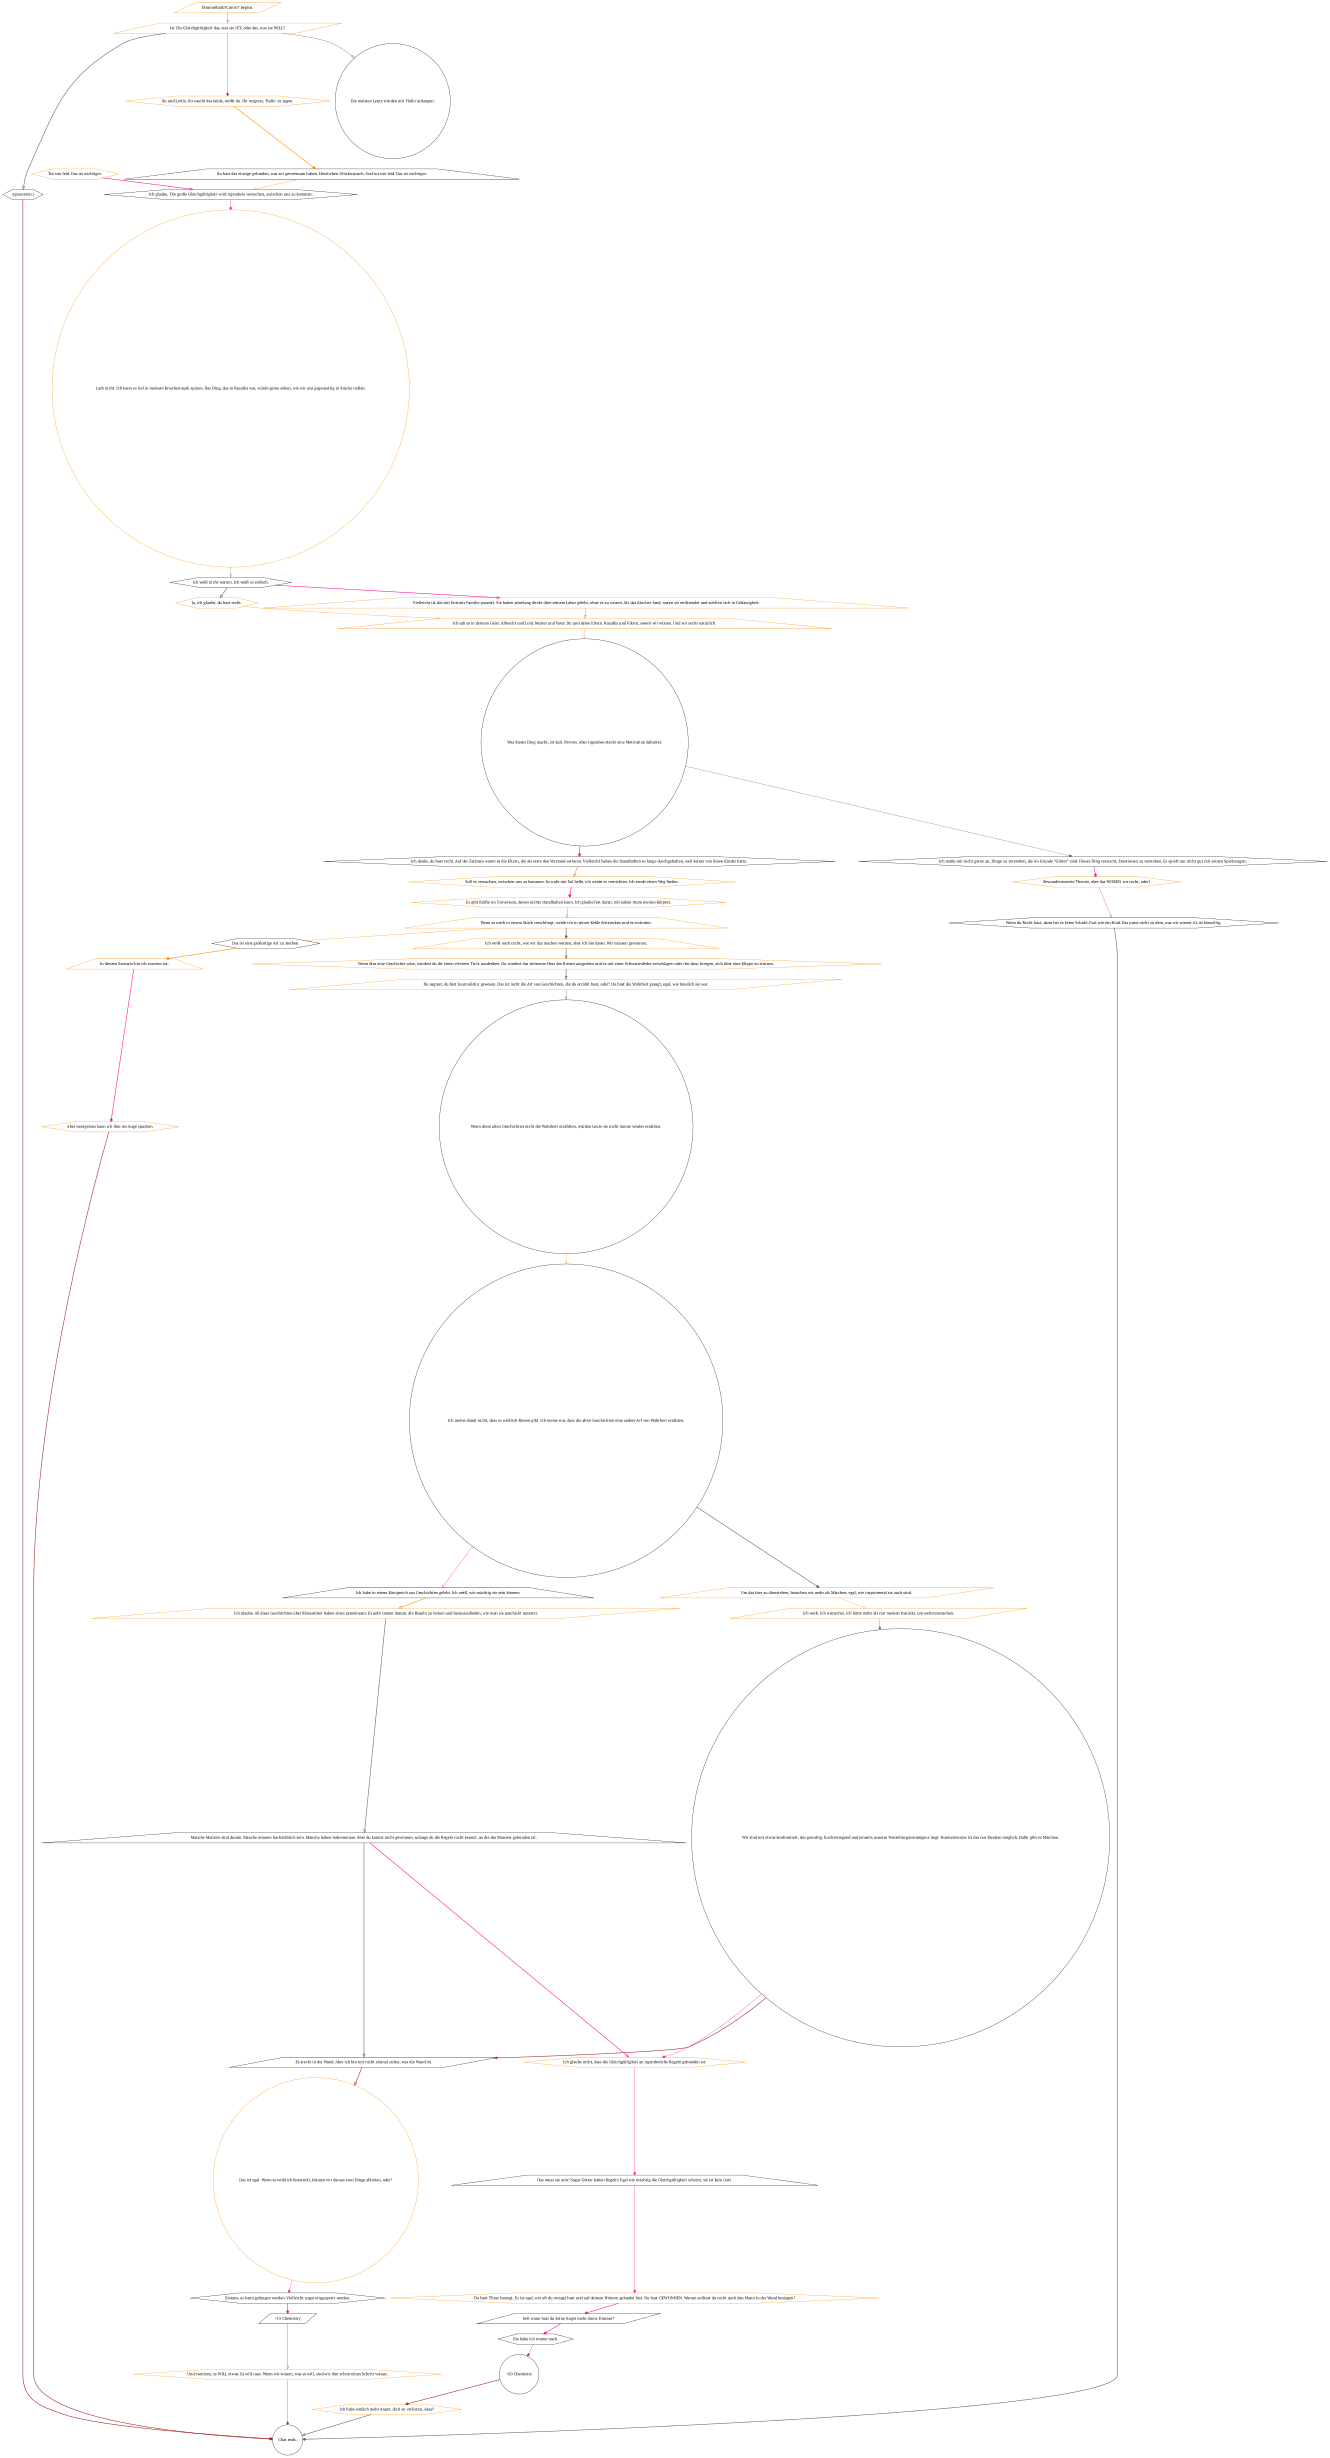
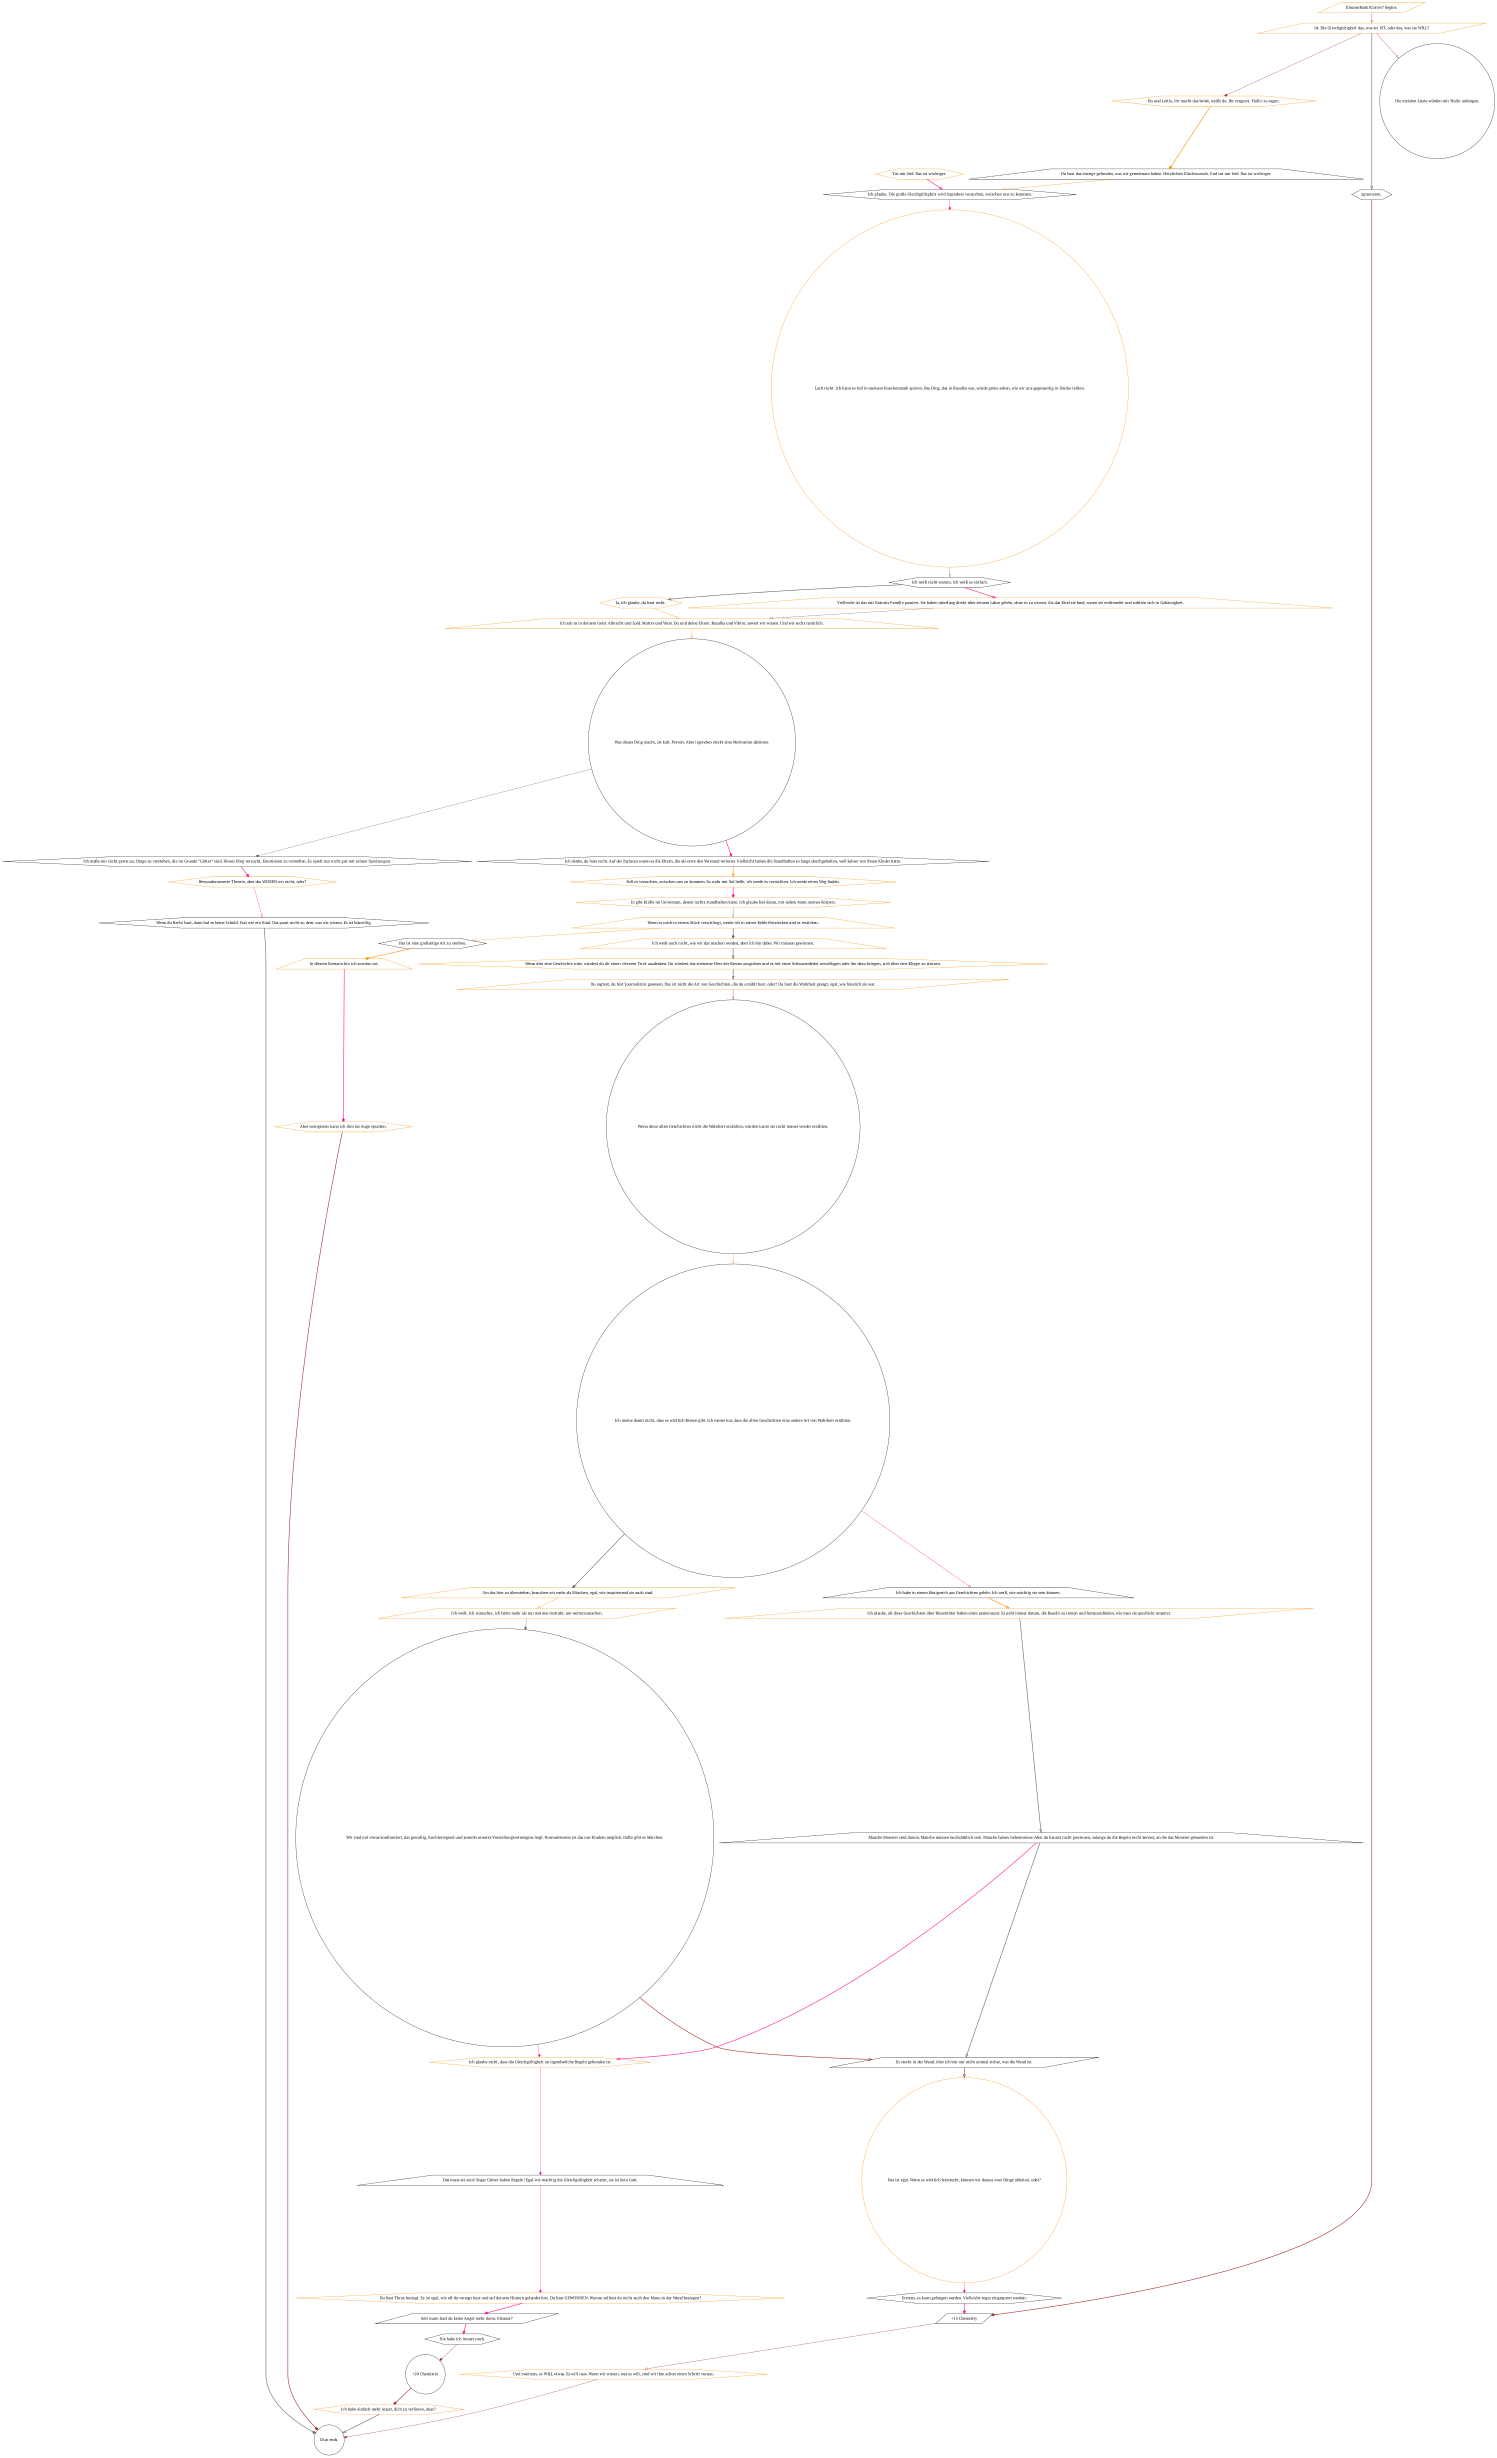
(23, 1422) -> (1372, 1397)
